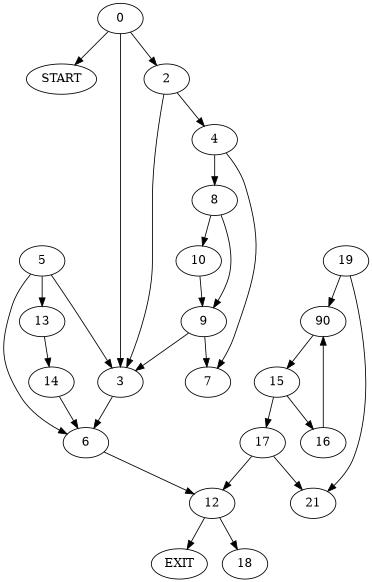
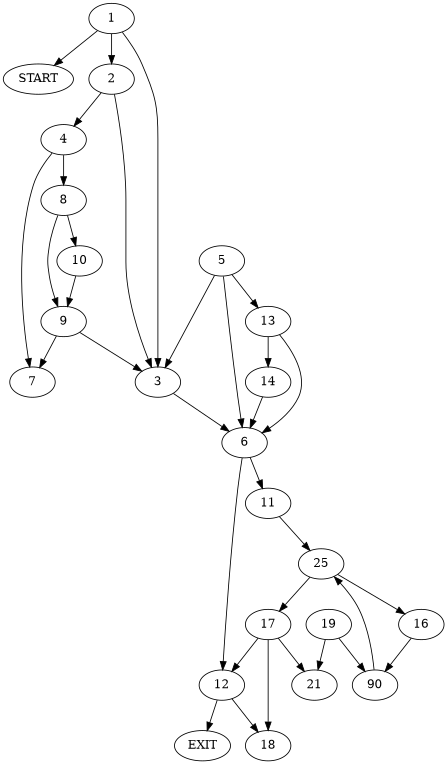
(120, 19) -> (112, 19)
(277, 382) -> (321, 564)
none -> (301, 385)
none -> (268, 503)
none -> (268, 681)
